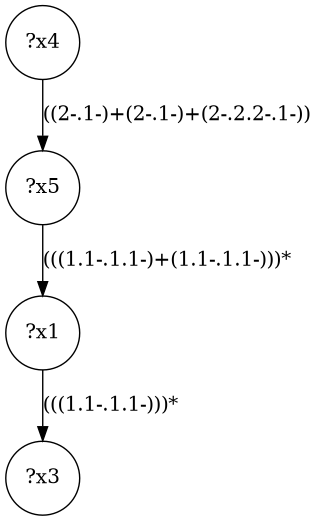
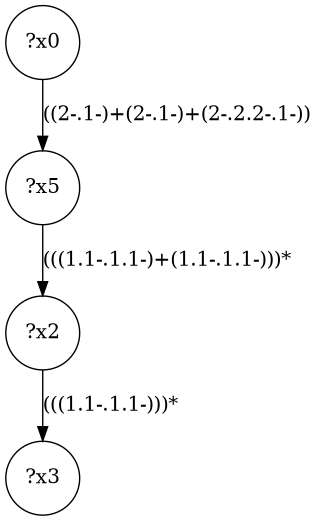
(43, 43) -> (43, 43)
(43, 333) -> (43, 333)
